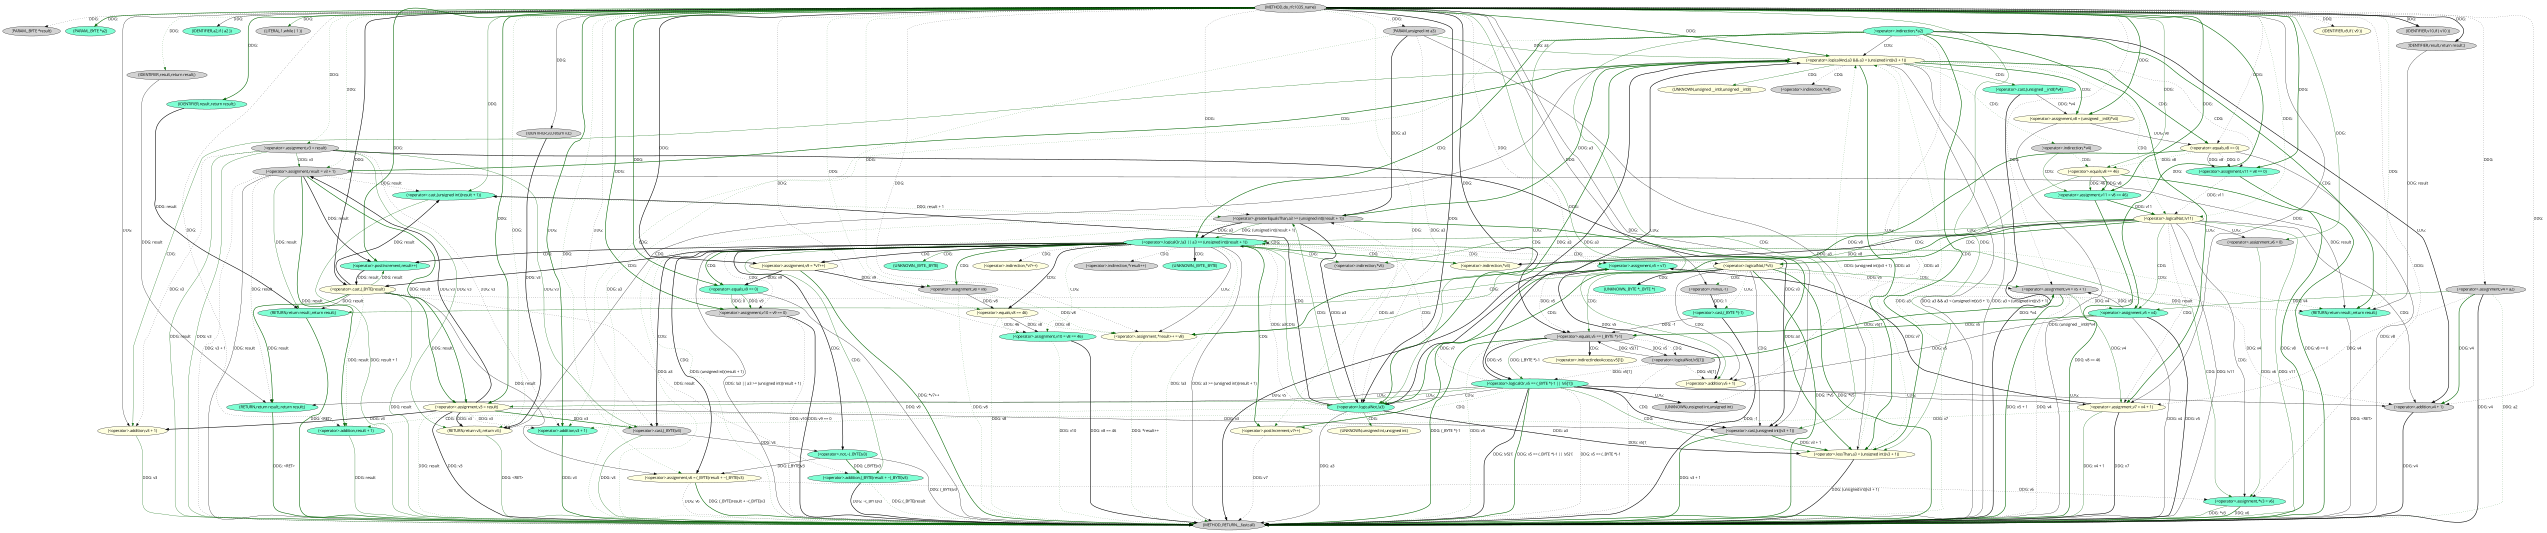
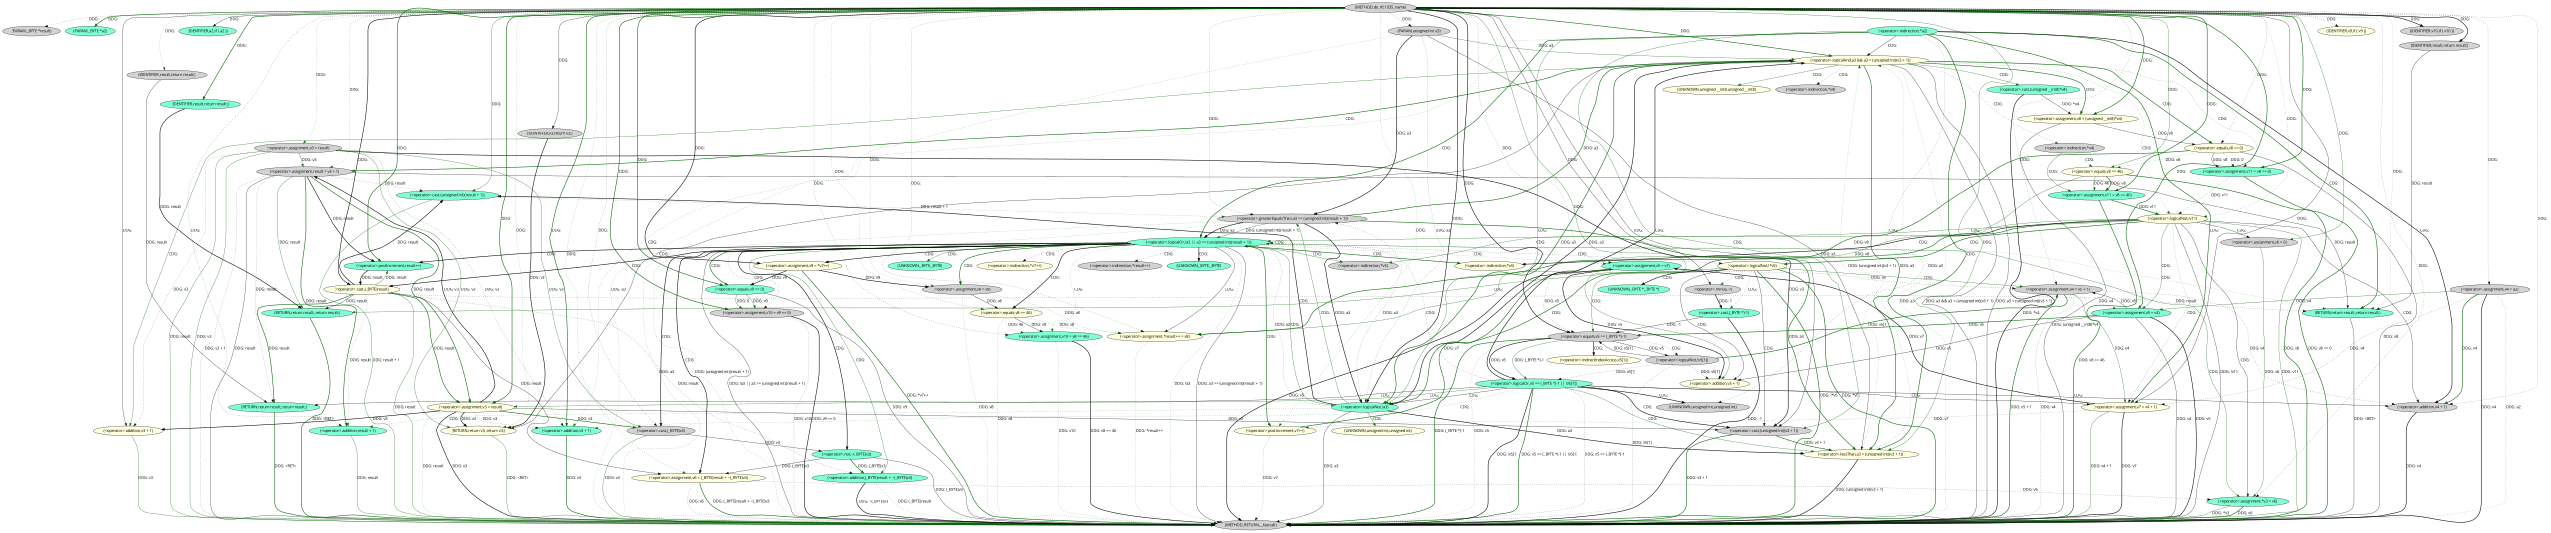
(283, 31) -> none
